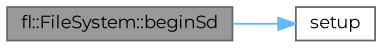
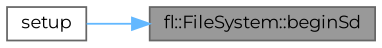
(255, 24) -> (109, 24)
